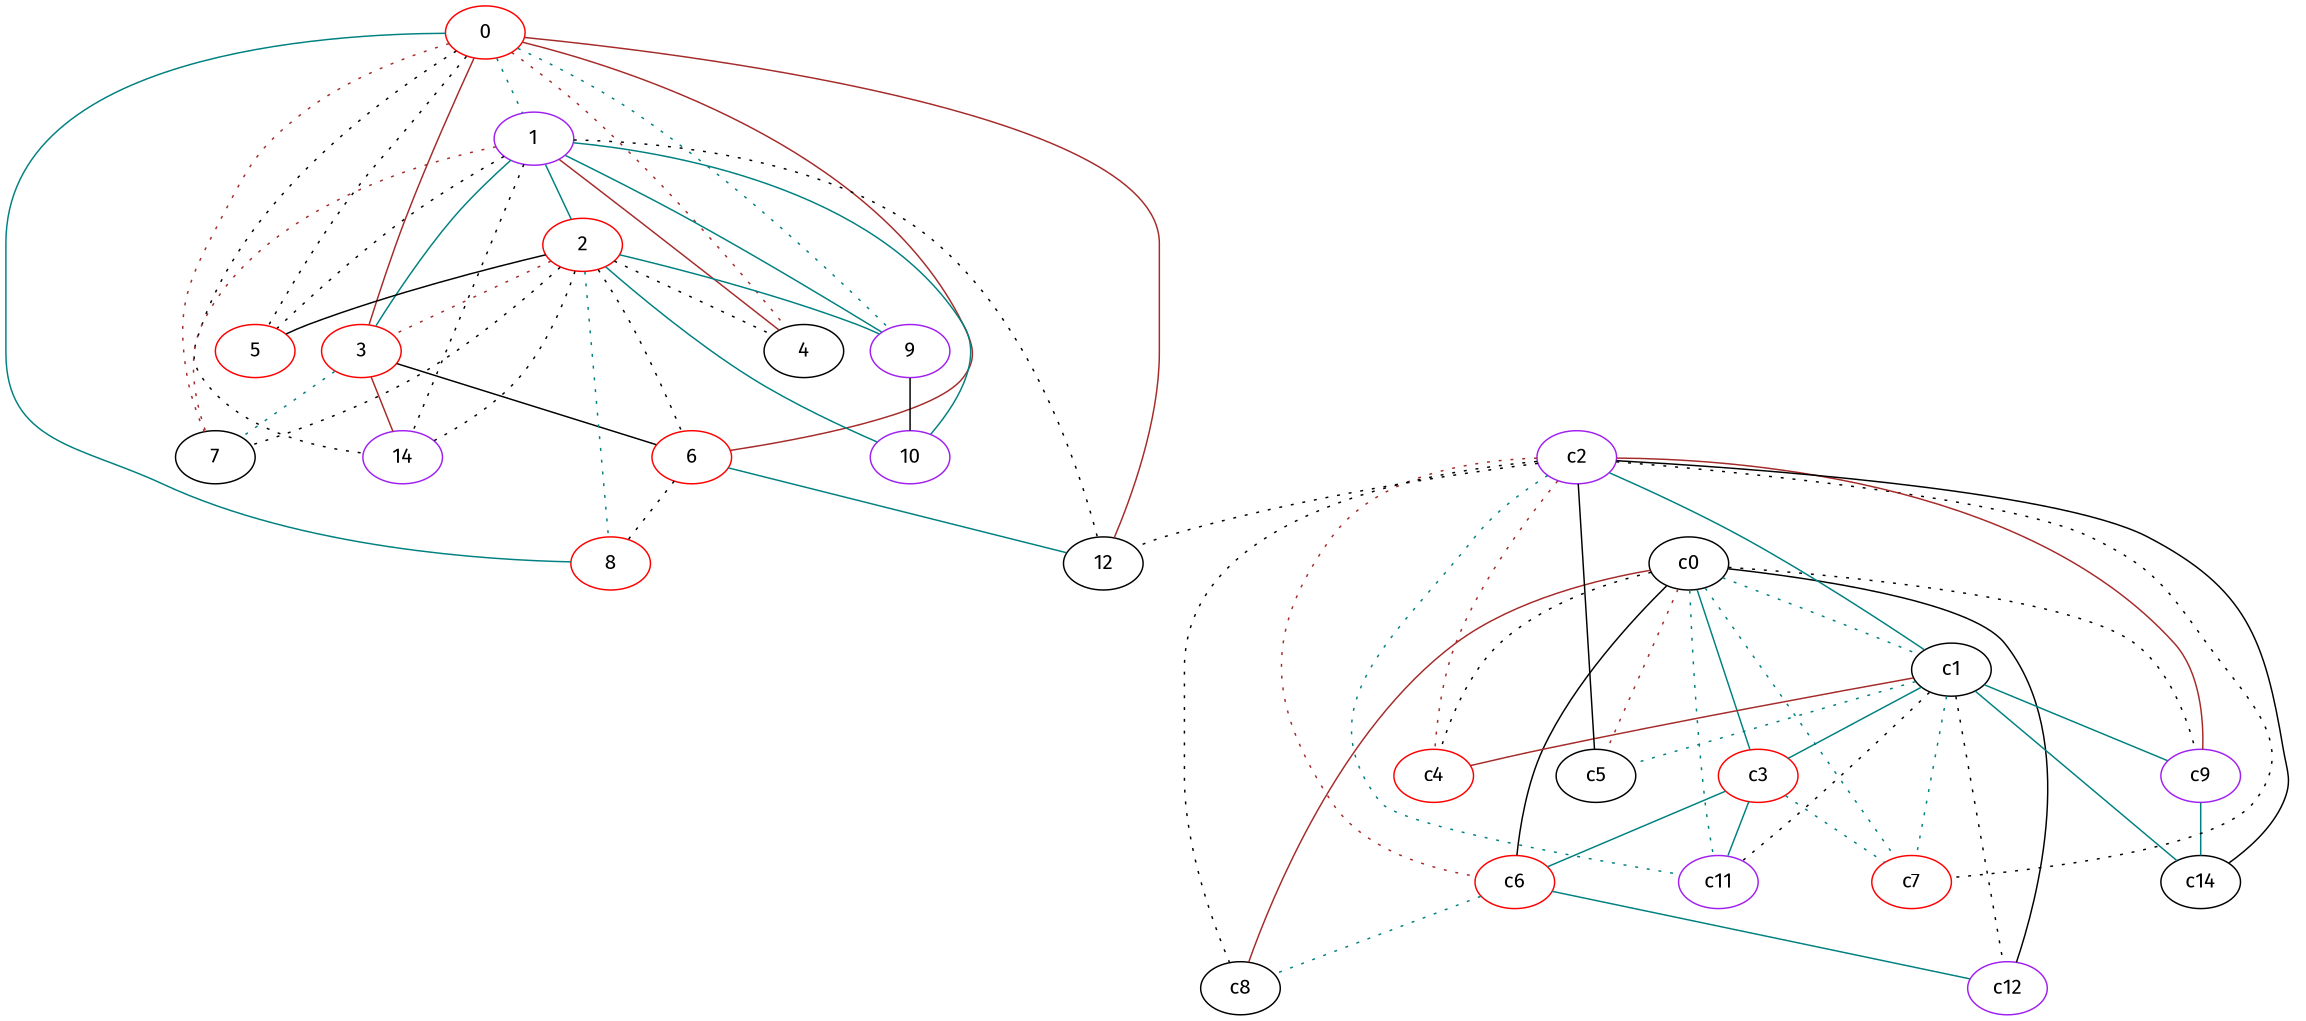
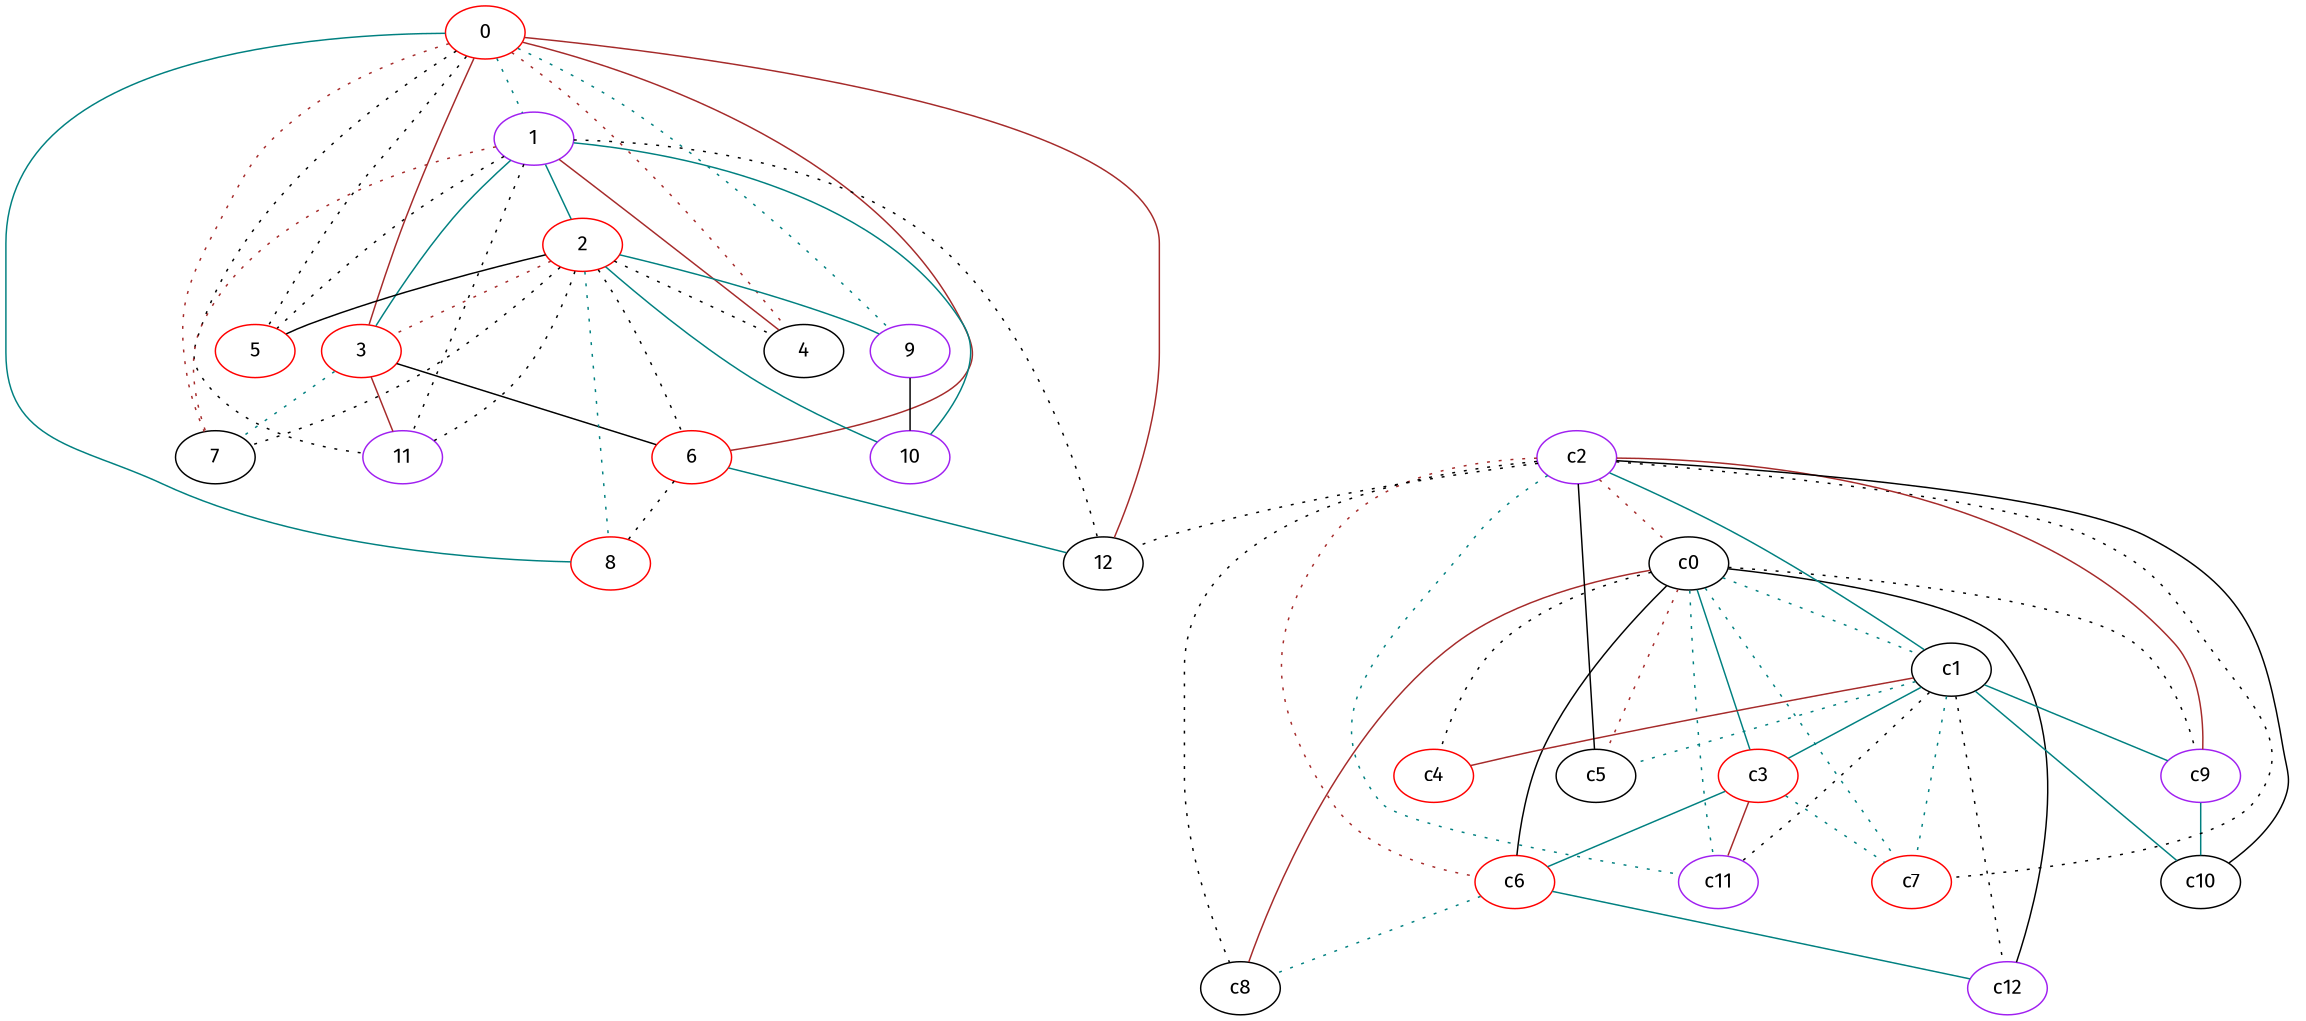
(726, 240) -> none
(403, 457) -> (403, 457)
(1474, 605) -> (1633, 510)
(1738, 829) -> (1738, 829)
(2201, 882) -> (2201, 882)
